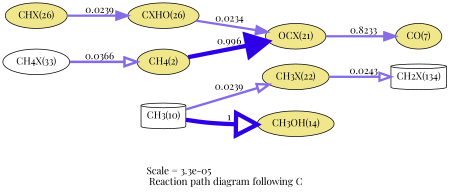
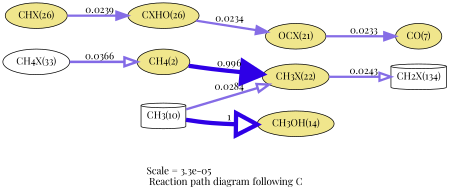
(363, 31) -> (363, 31)
(218, 51) -> (215, 69)
(228, 87) -> (228, 87)
